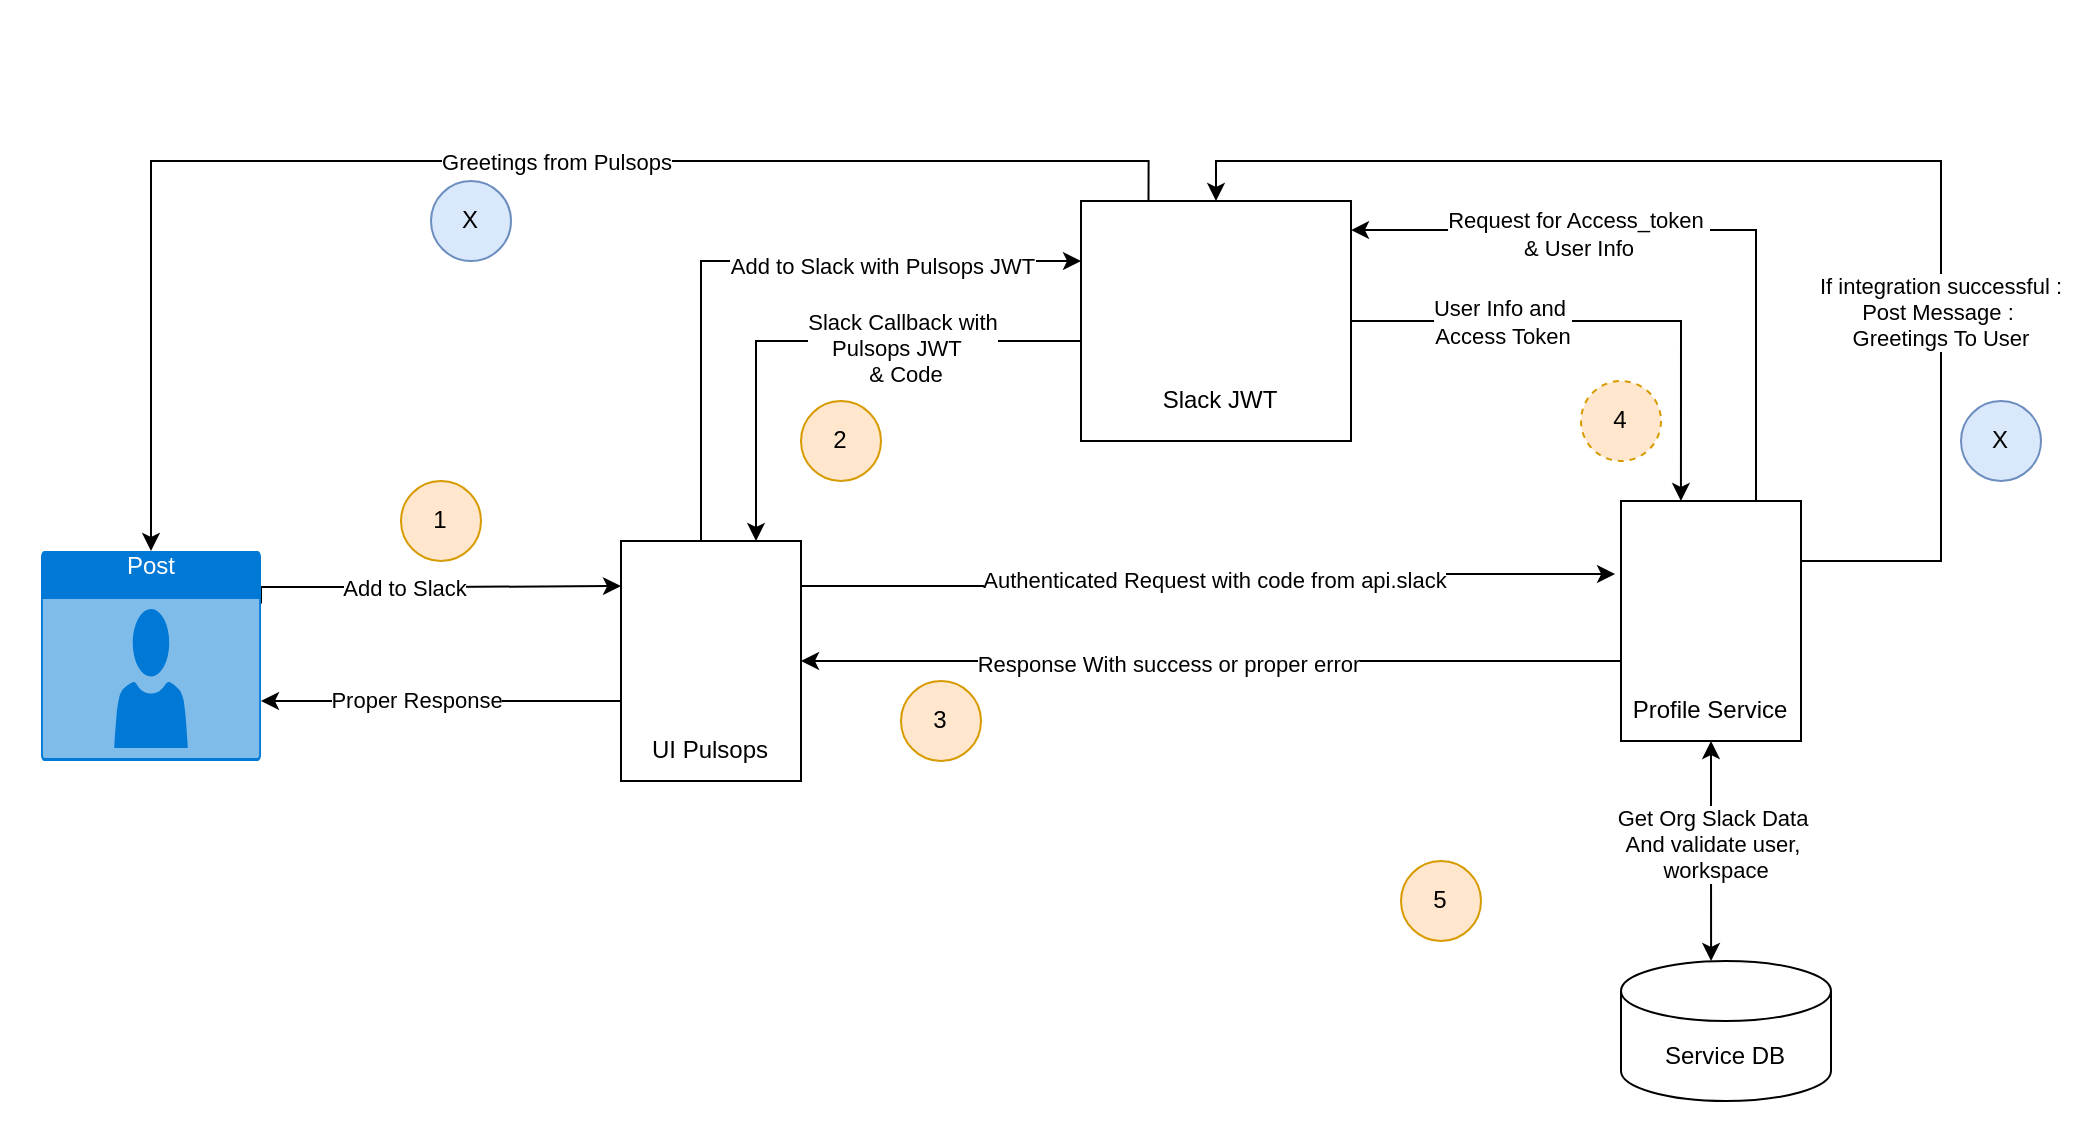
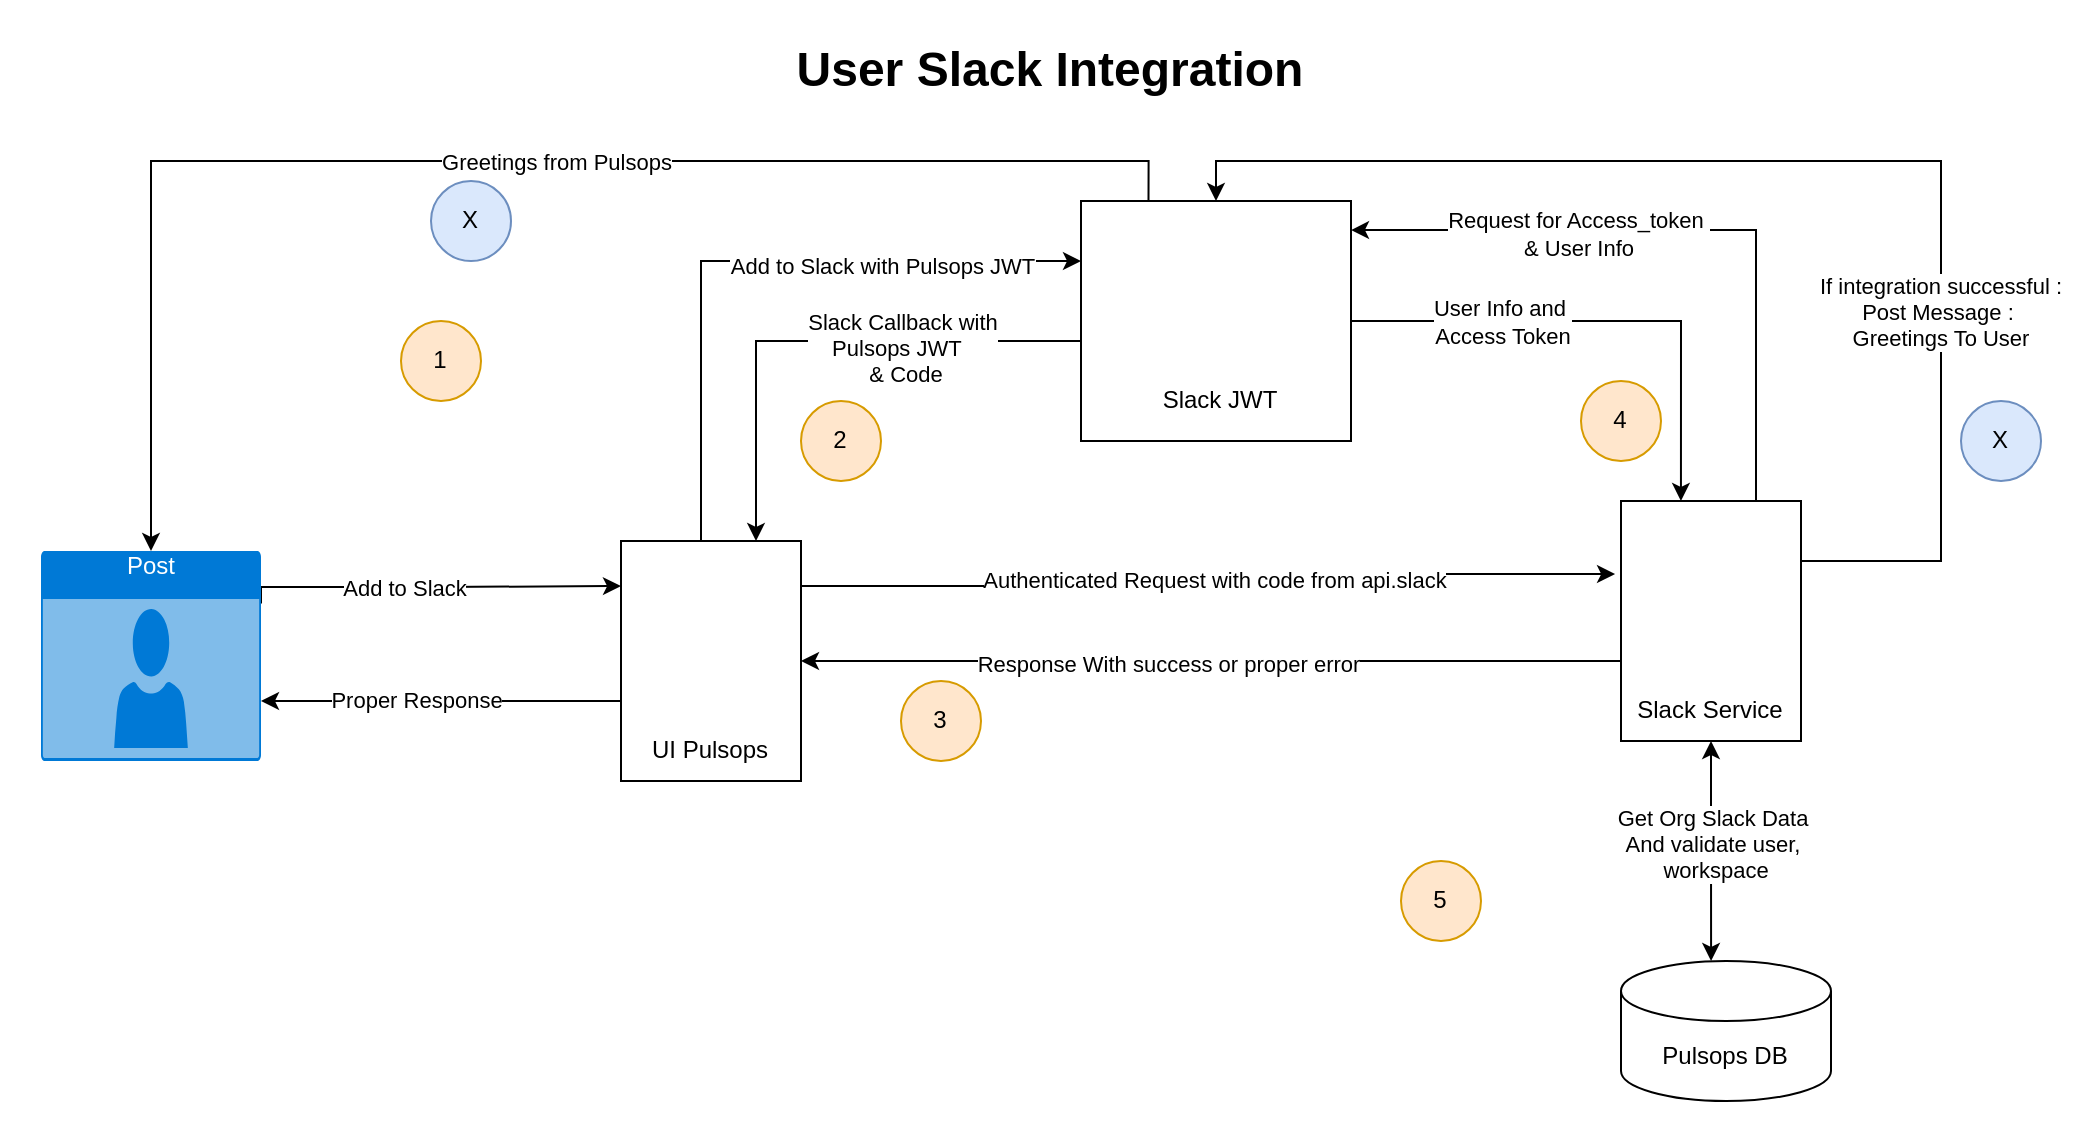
none -> (1051, 71)
(1621, 421) -> (1621, 421)
(441, 521) -> (441, 361)
(1711, 711) -> (1711, 711)
(1726, 1057) -> (1726, 1057)
